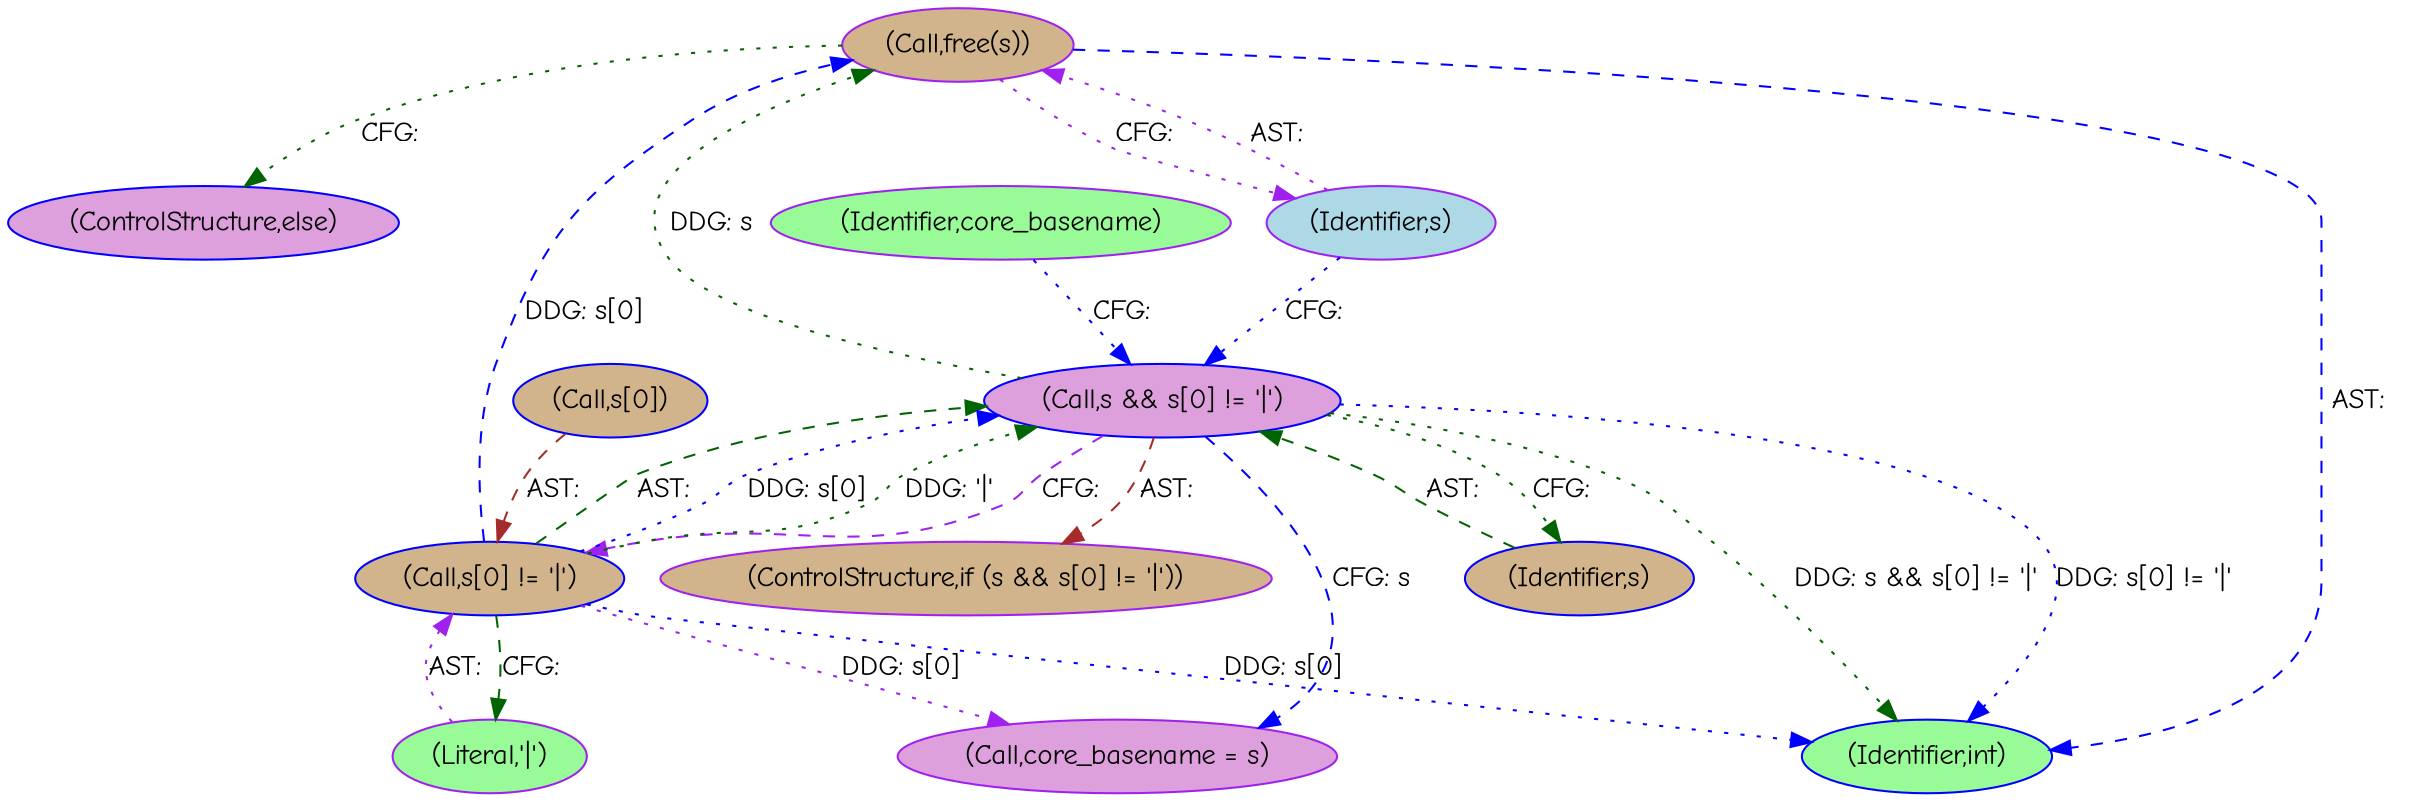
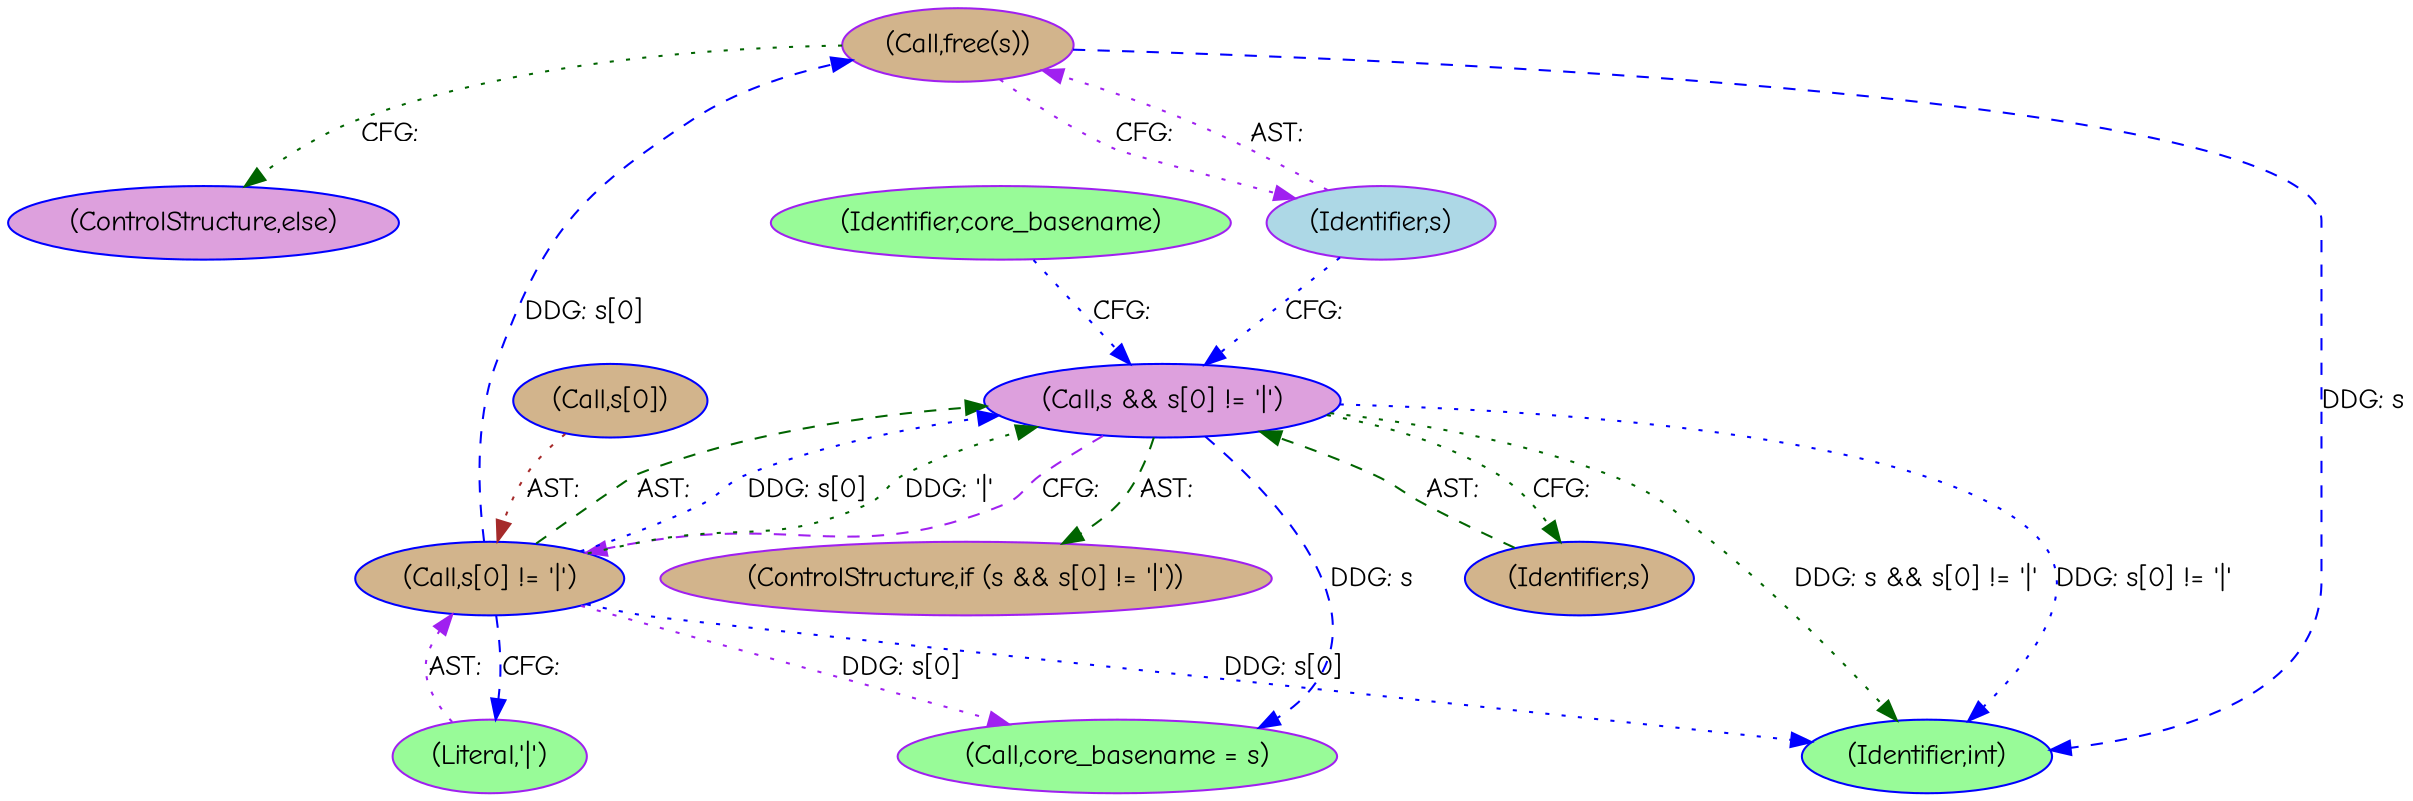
(699, 284) -> none
(2363, 401) -> (2363, 401)
(528, 473) -> (528, 473)
(1127, 493) -> (1127, 493)
(1372, 579) -> (1372, 579)
(500, 657) -> (500, 657)
(1117, 756) -> (1117, 756)
